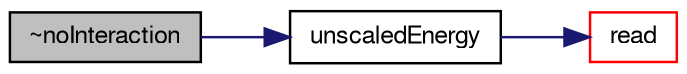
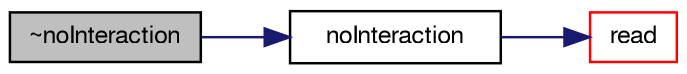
(395, 37) -> (395, 37)
